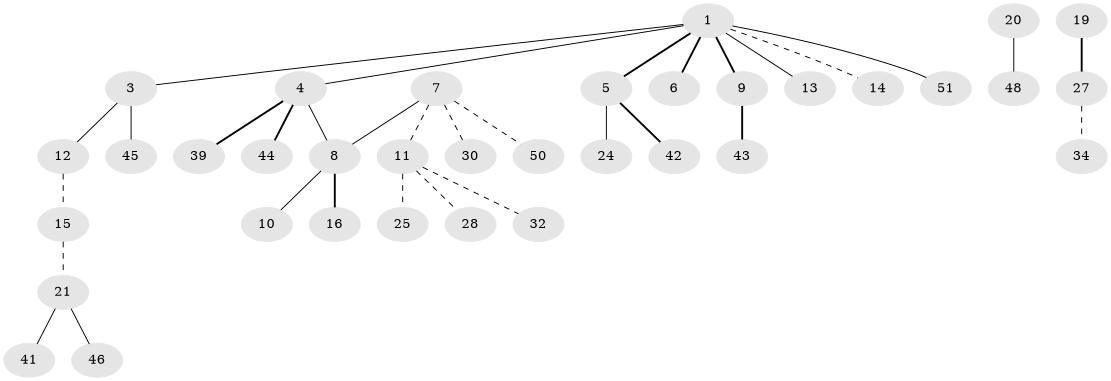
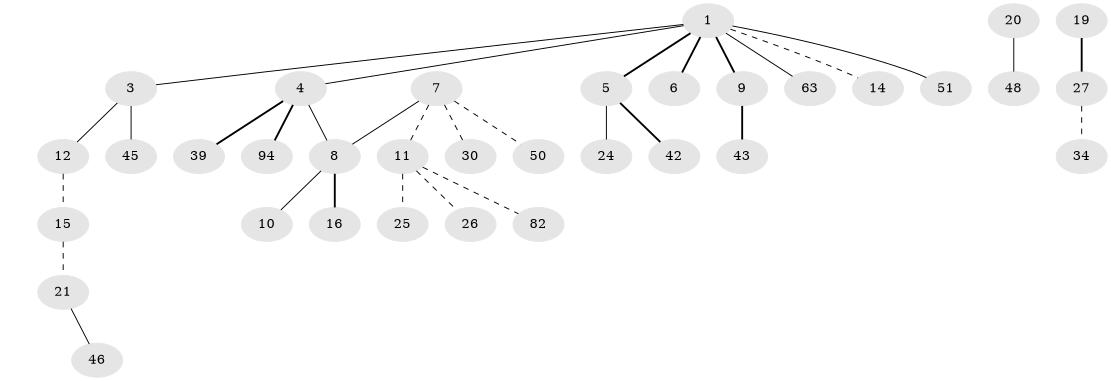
(810, 89) -> (810, 89)
(267, 157) -> (267, 157)
(471, 224) -> (471, 224)
(538, 224) -> (538, 224)
(29, 360) -> none
